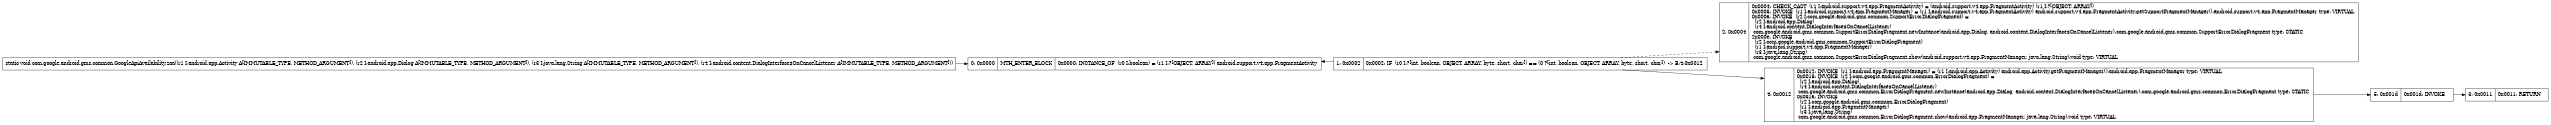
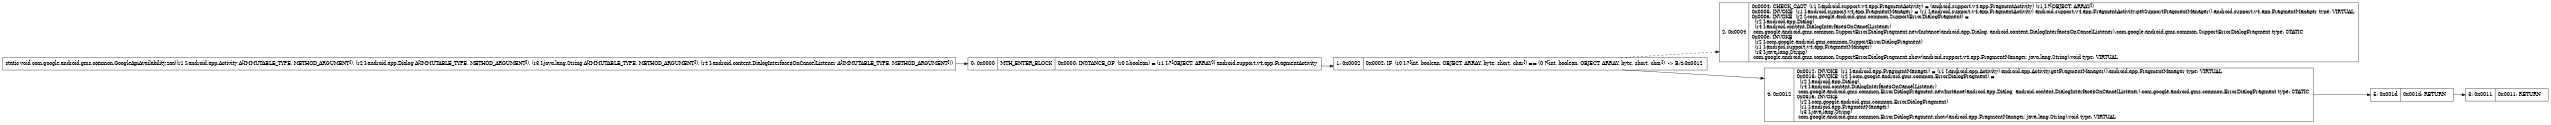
(1774, 37) -> (1774, 37)
(1329, 62) -> (1326, 66)
(2427, 95) -> (2427, 95)
